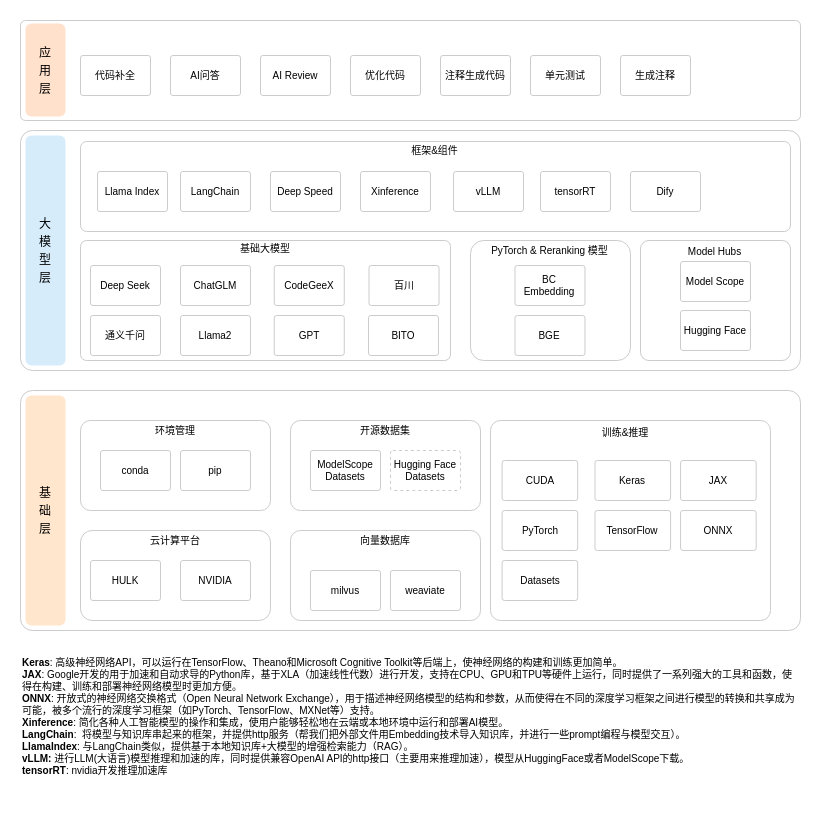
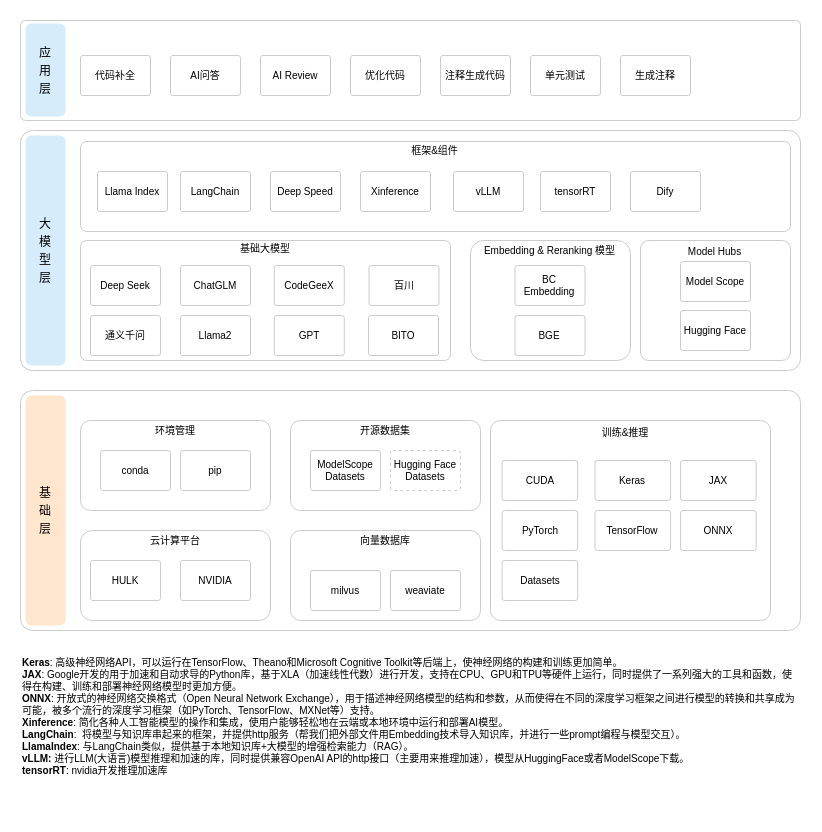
(46, 70) -> (46, 70)
(550, 251) -> (550, 251)
